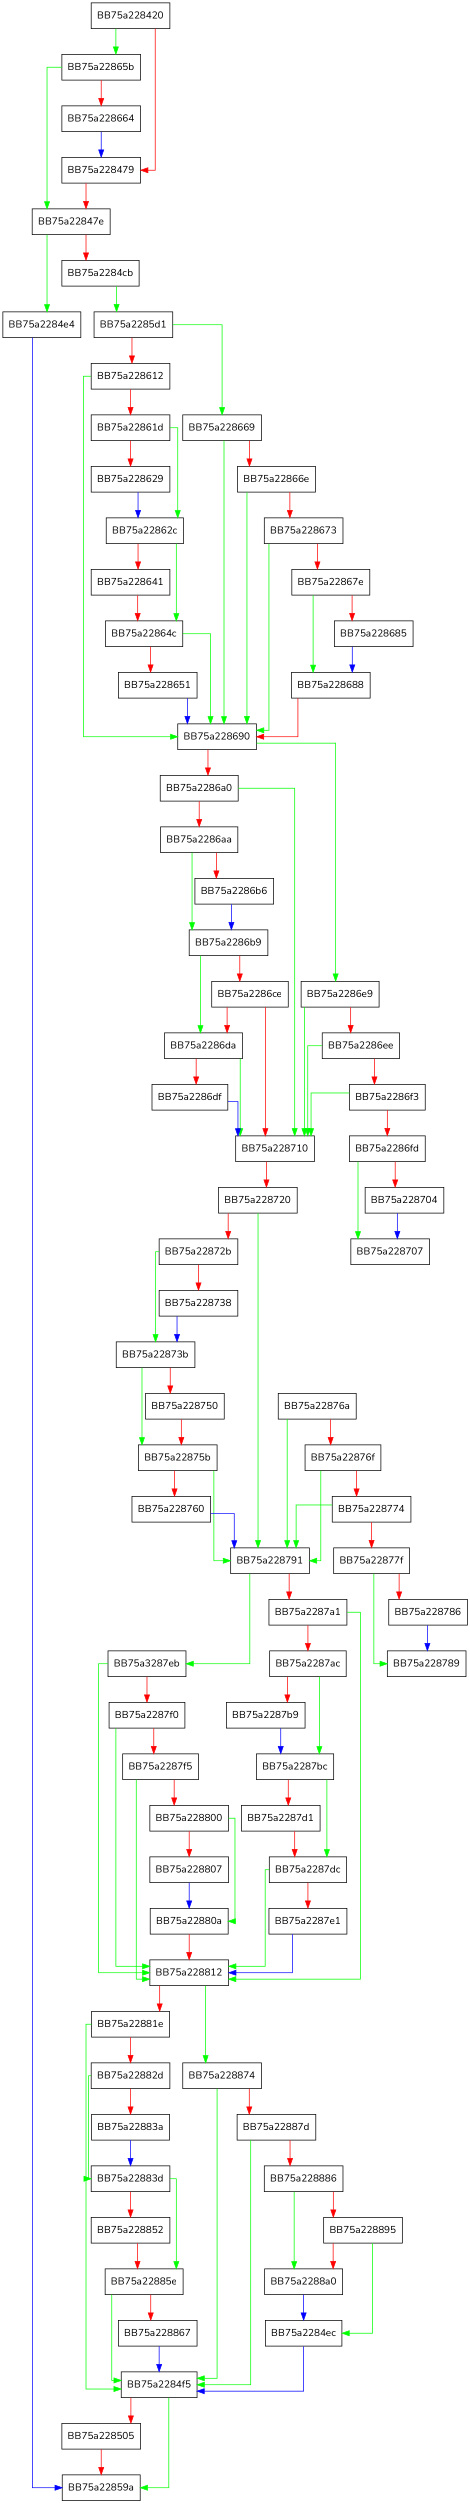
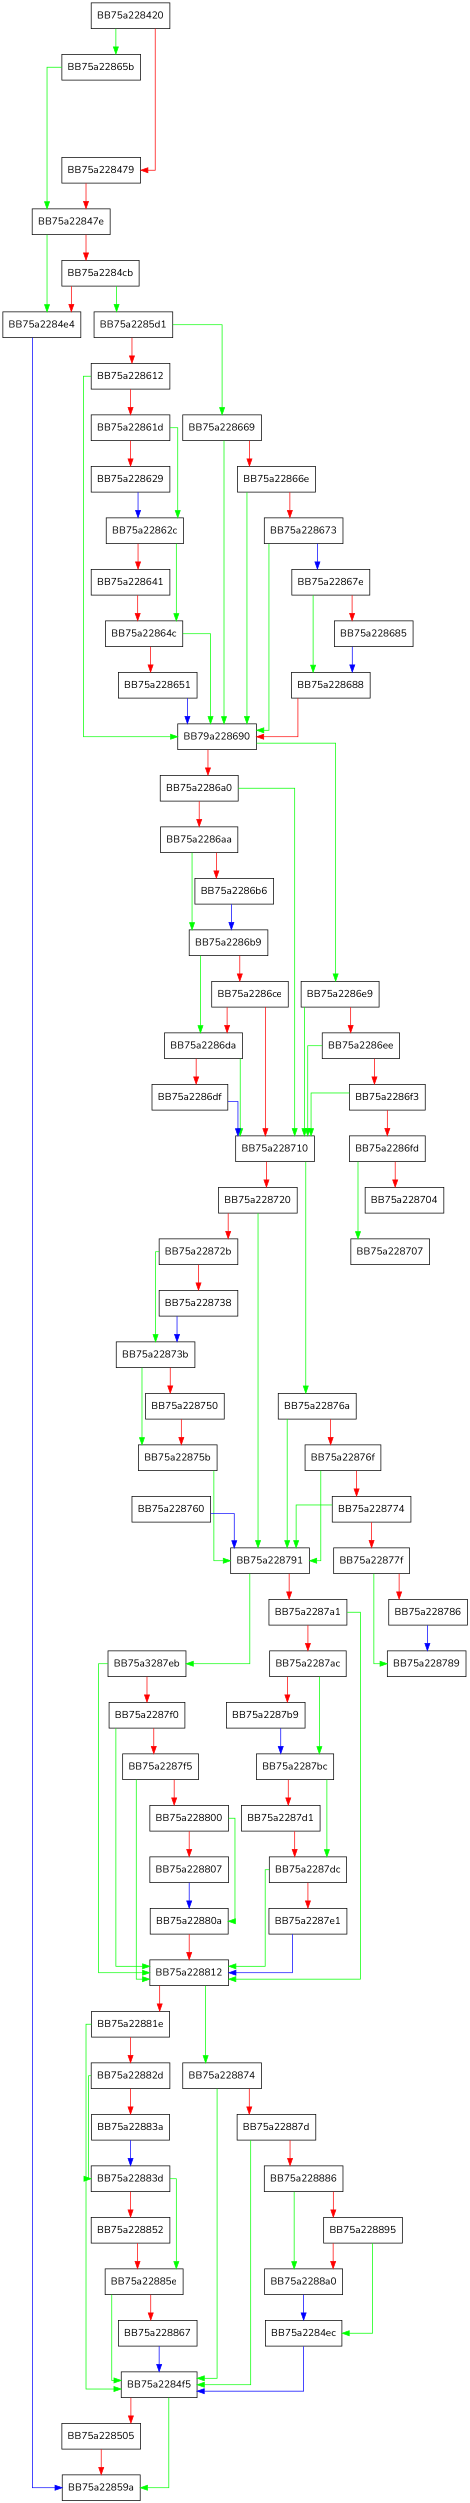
(101, 119) -> none
none -> (71, 295)
(317, 553) -> (317, 553)
(217, 737) -> (217, 737)
(397, 1222) -> none
none -> (306, 1274)
(175, 1480) -> none
